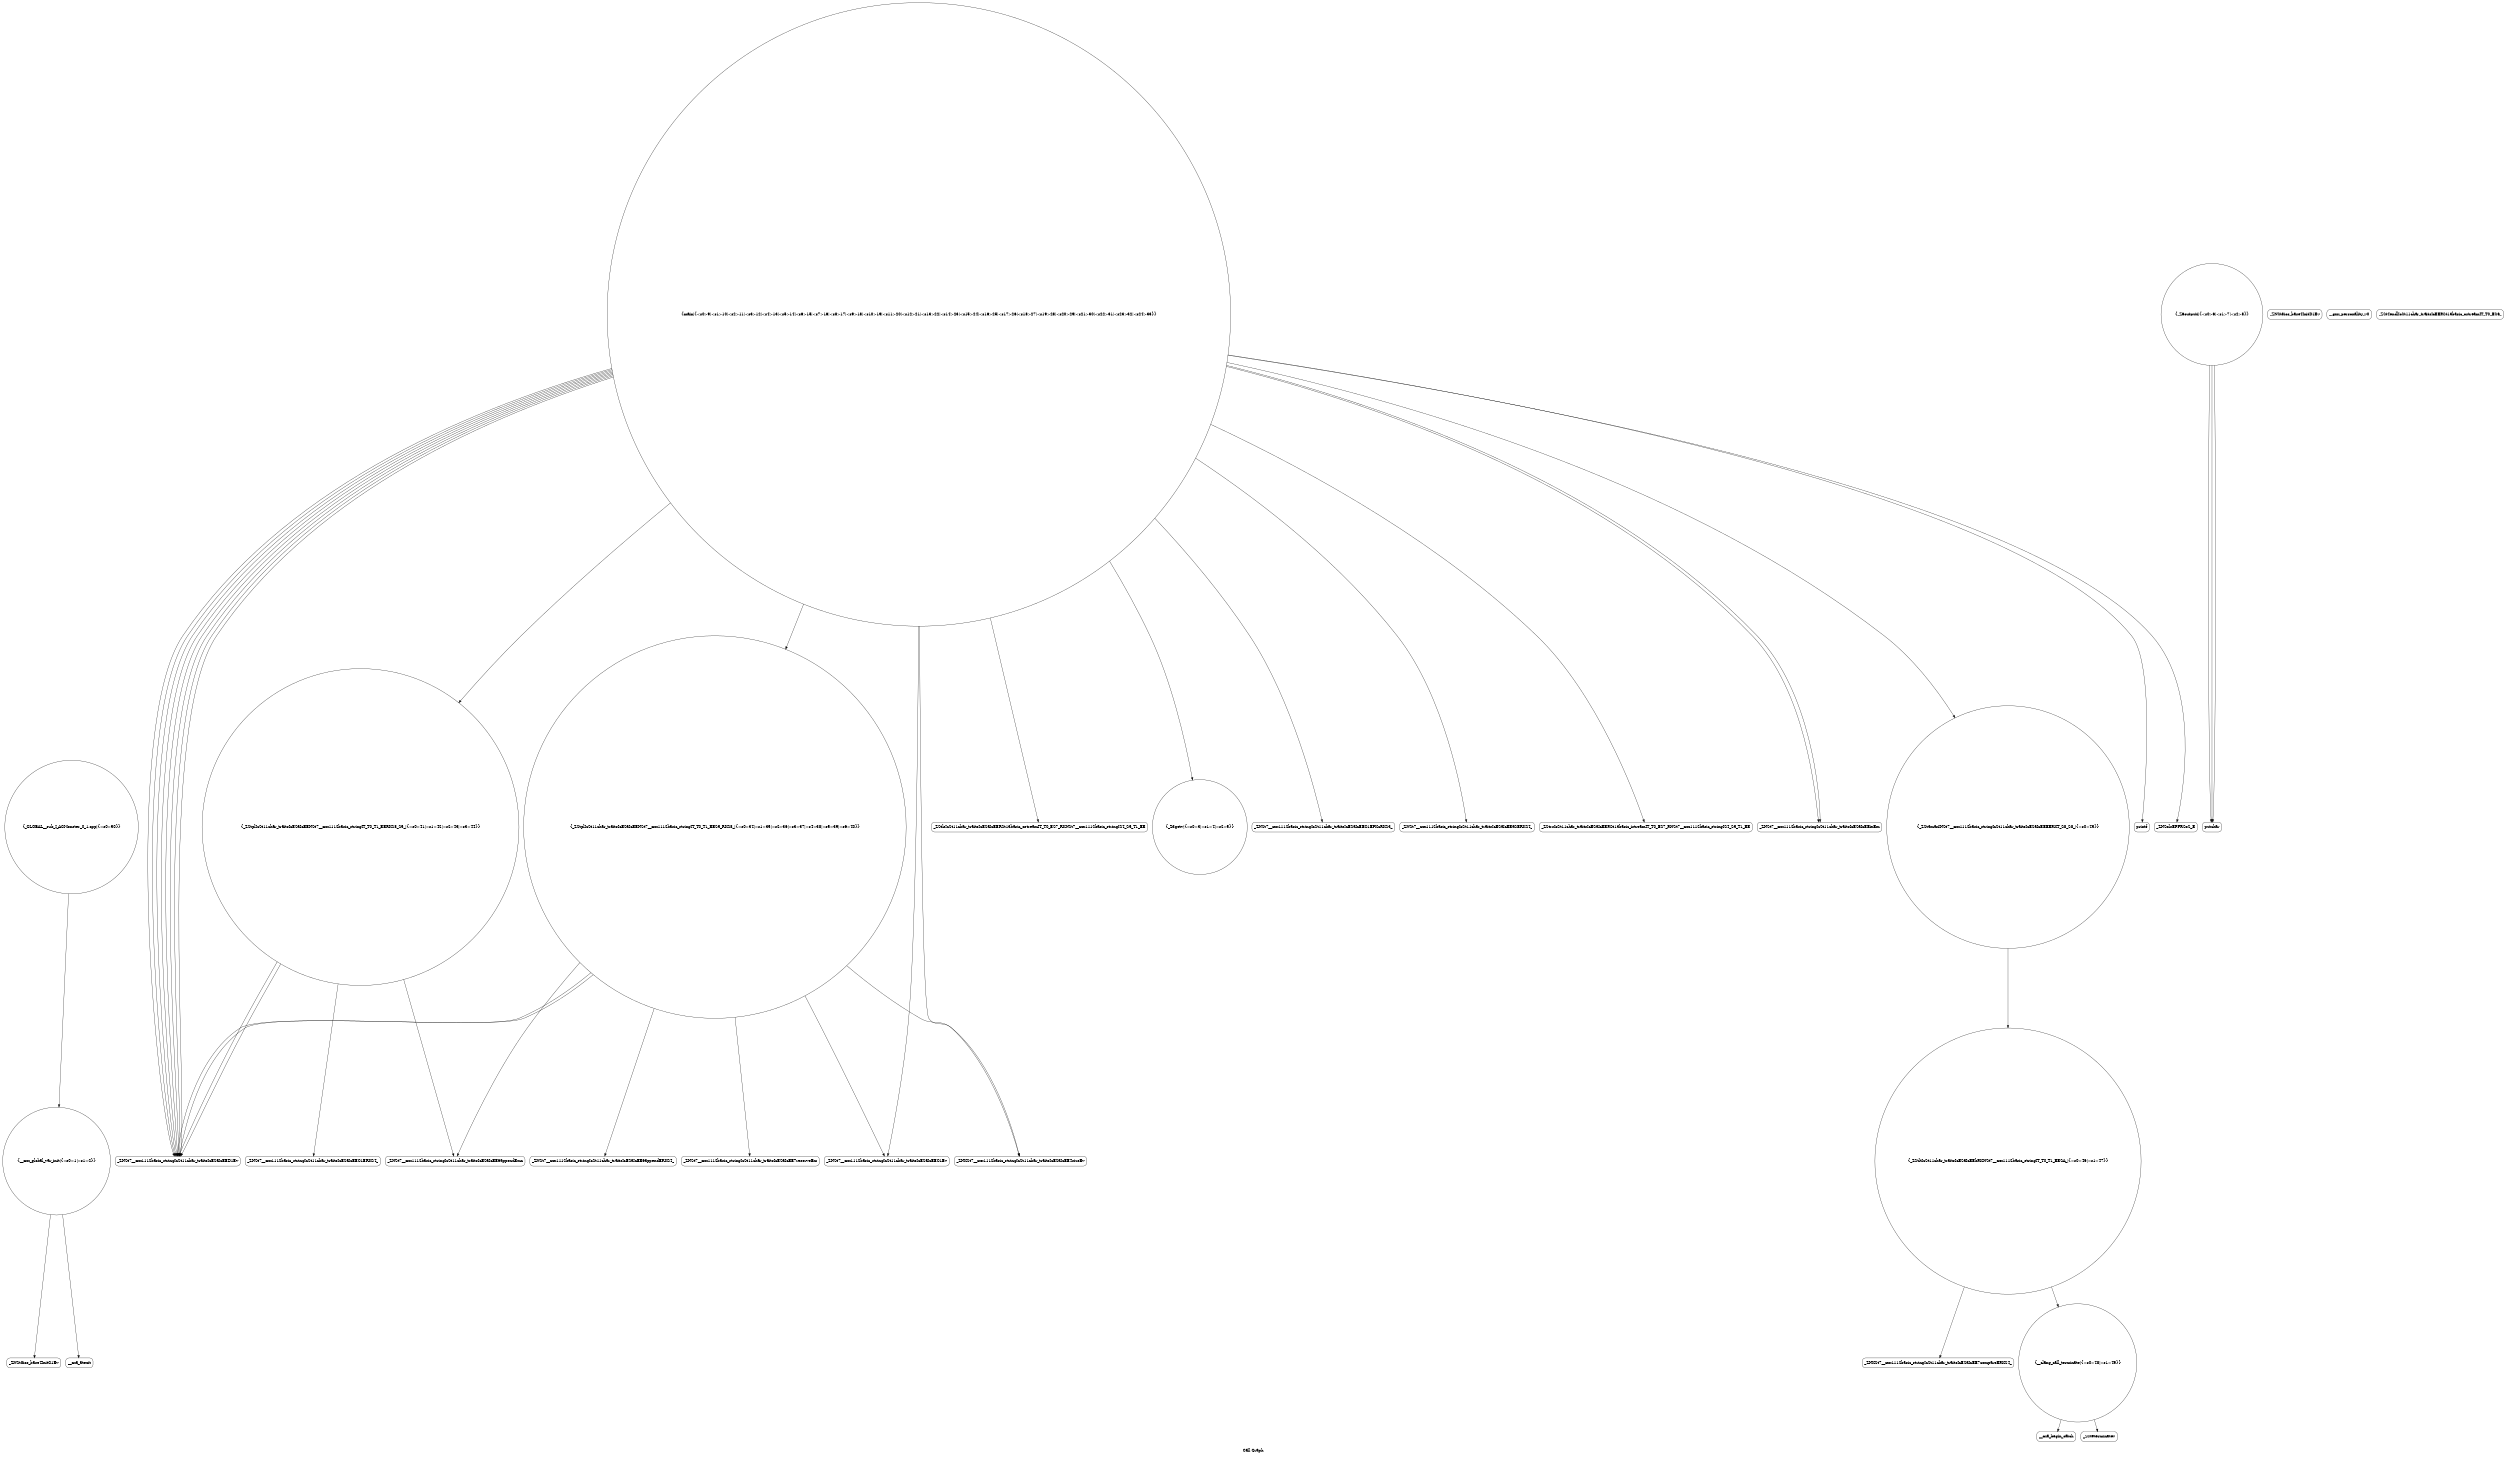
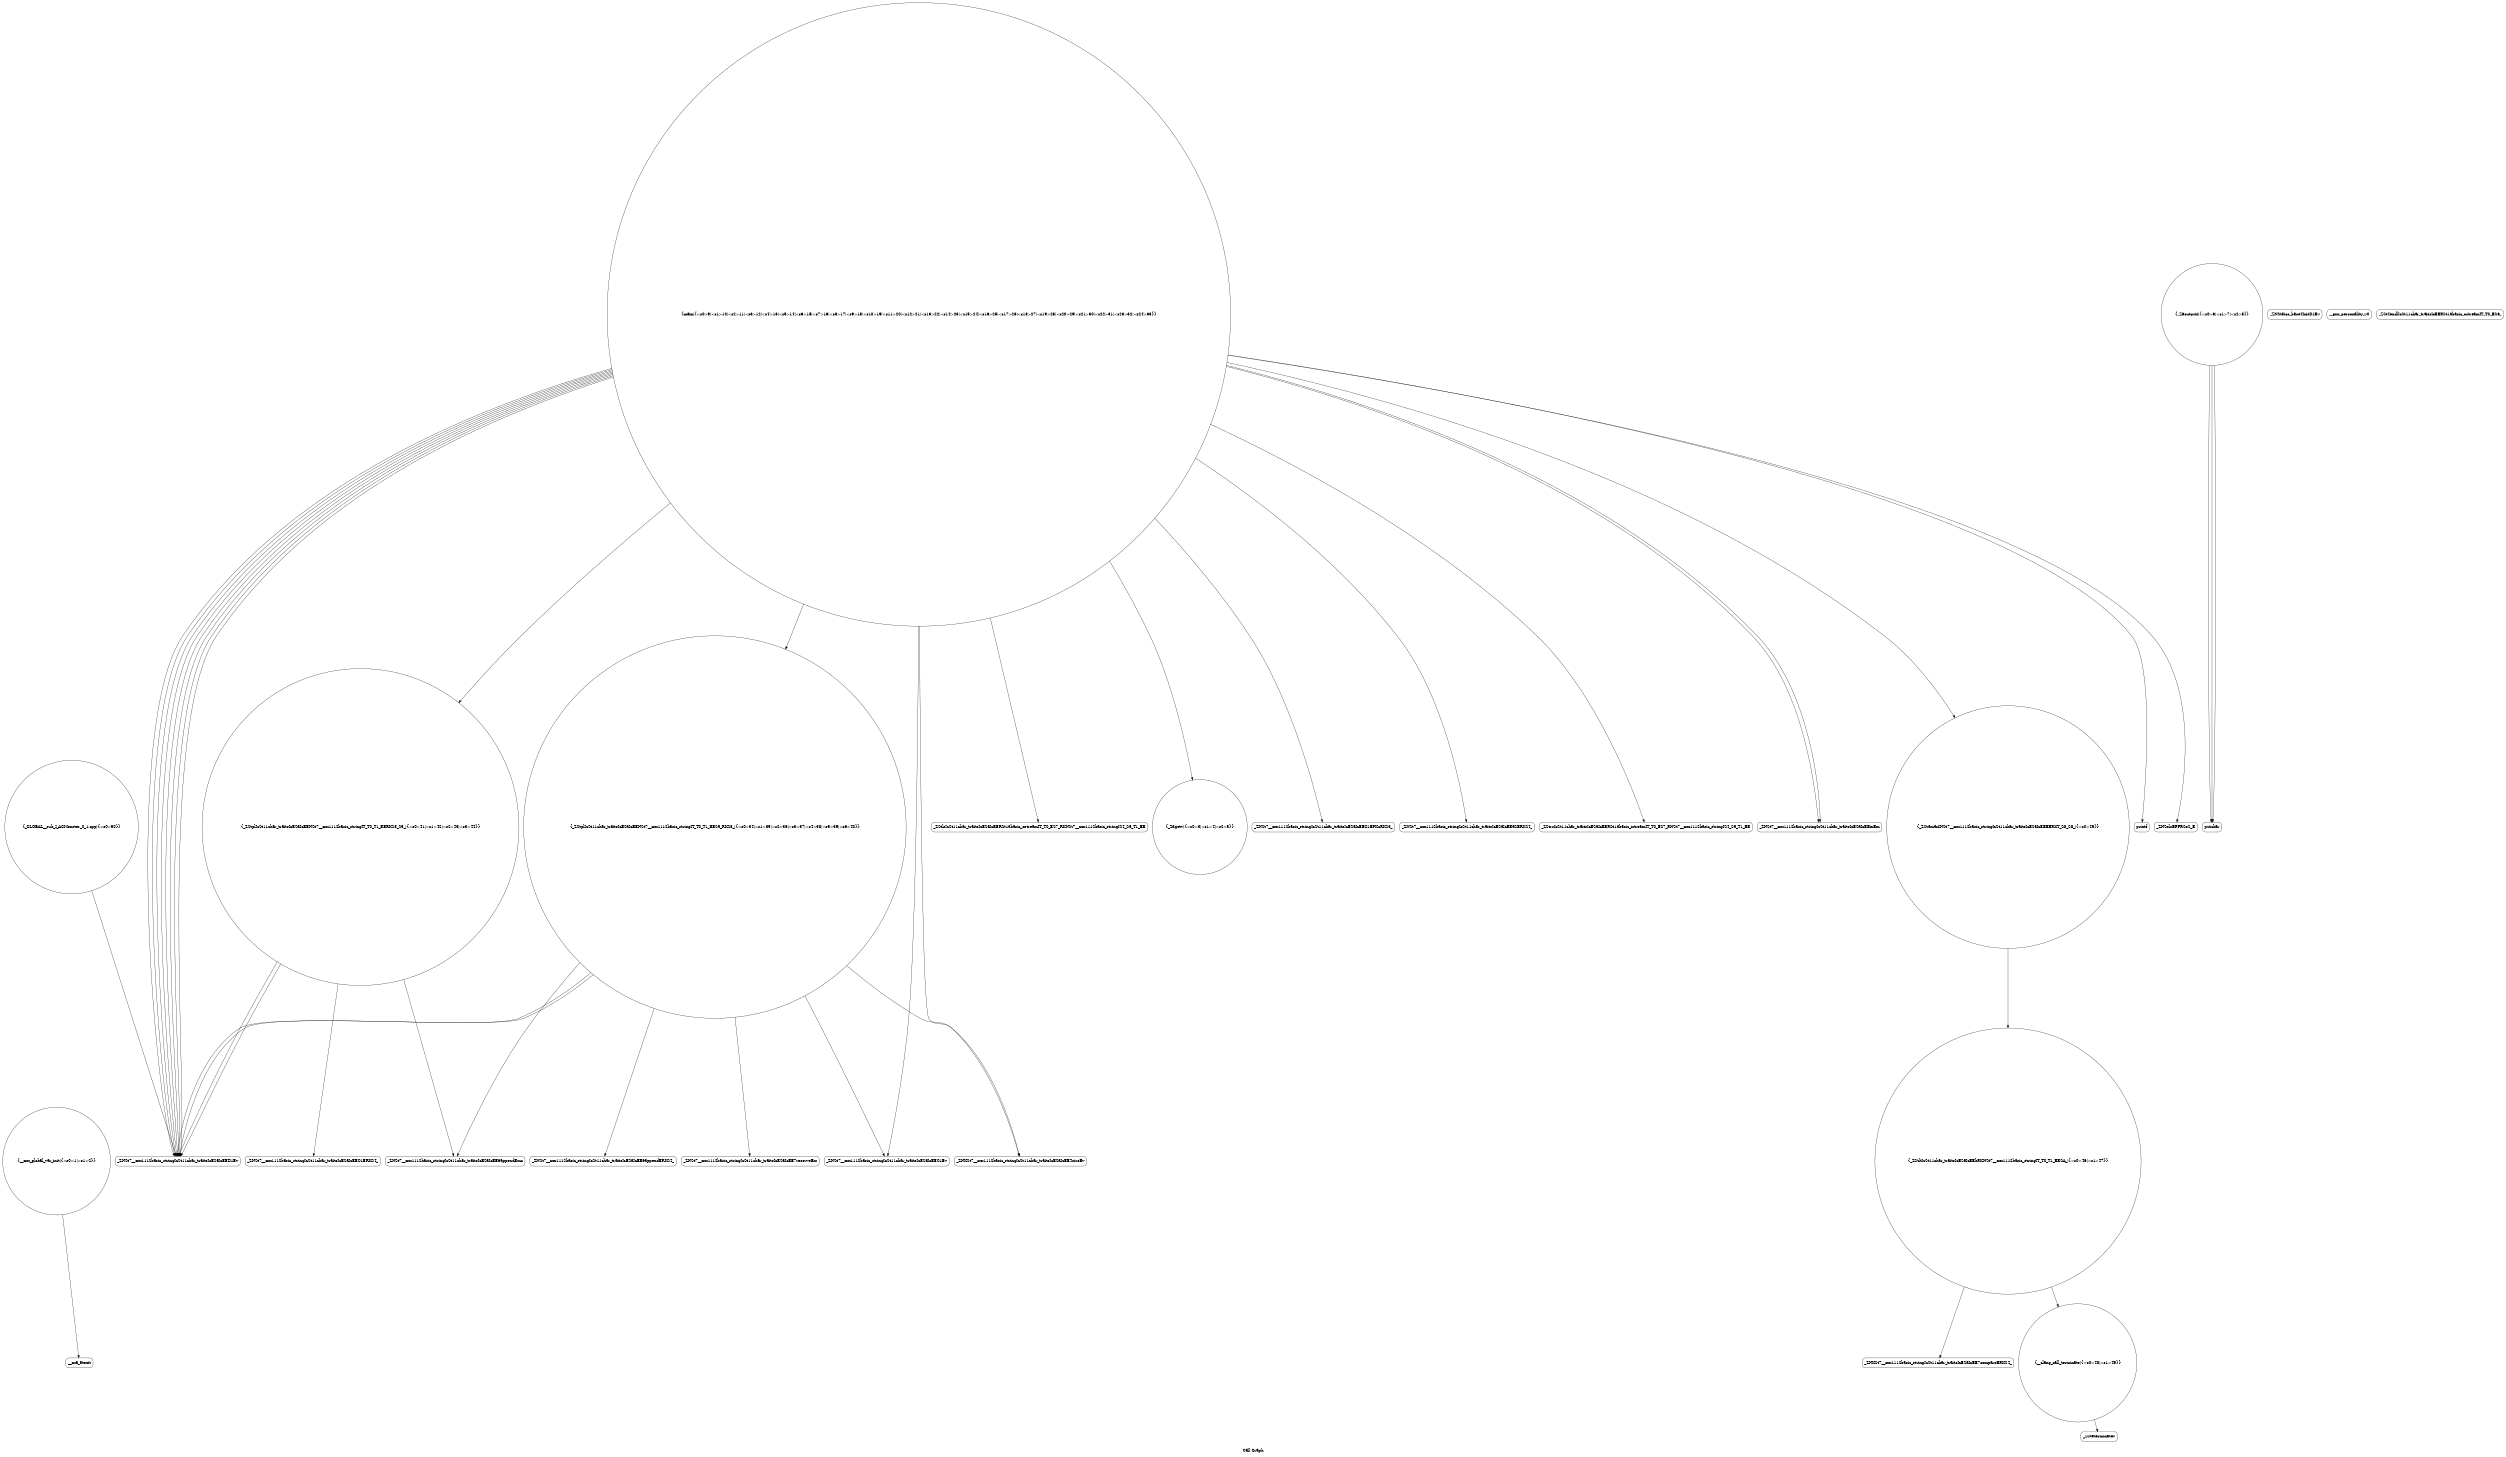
(64, 999) -> (134, 1022)
(34, 1363) -> none
(2056, 1437) -> none
